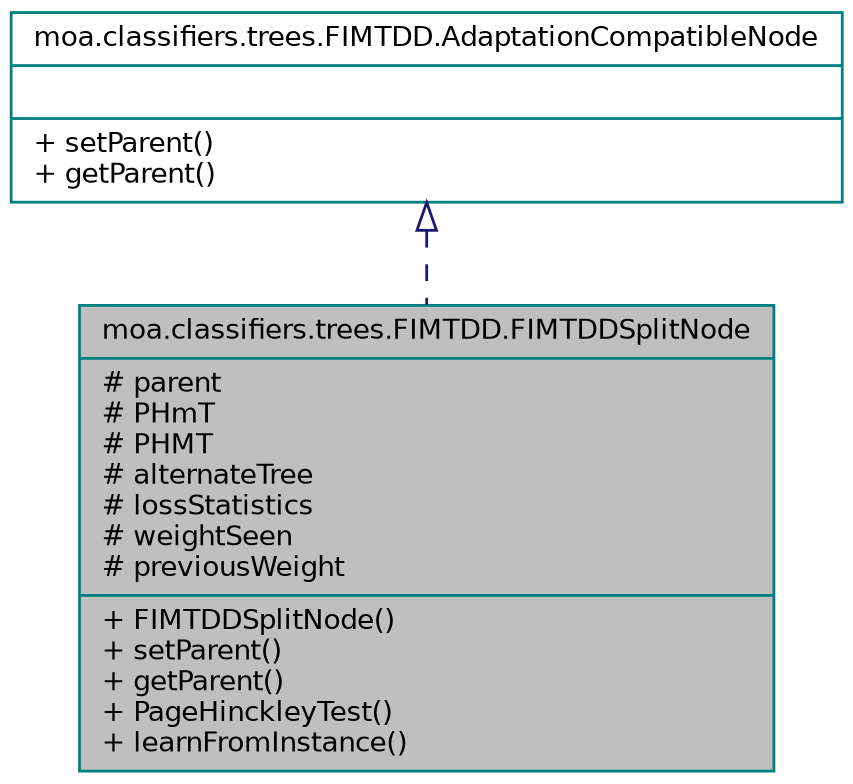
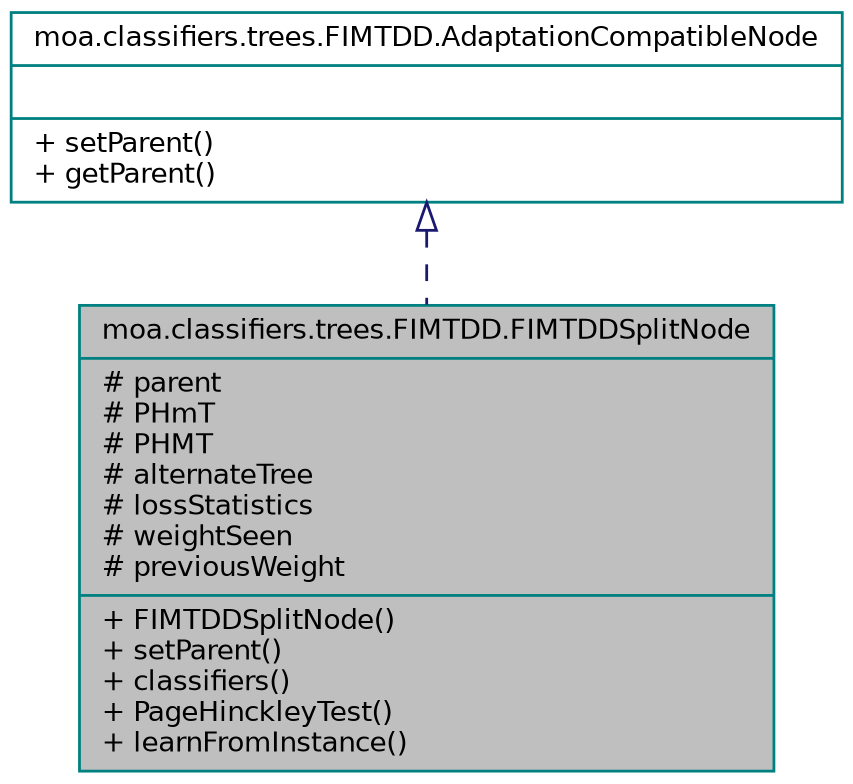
(194, 682) -> (197, 682)
